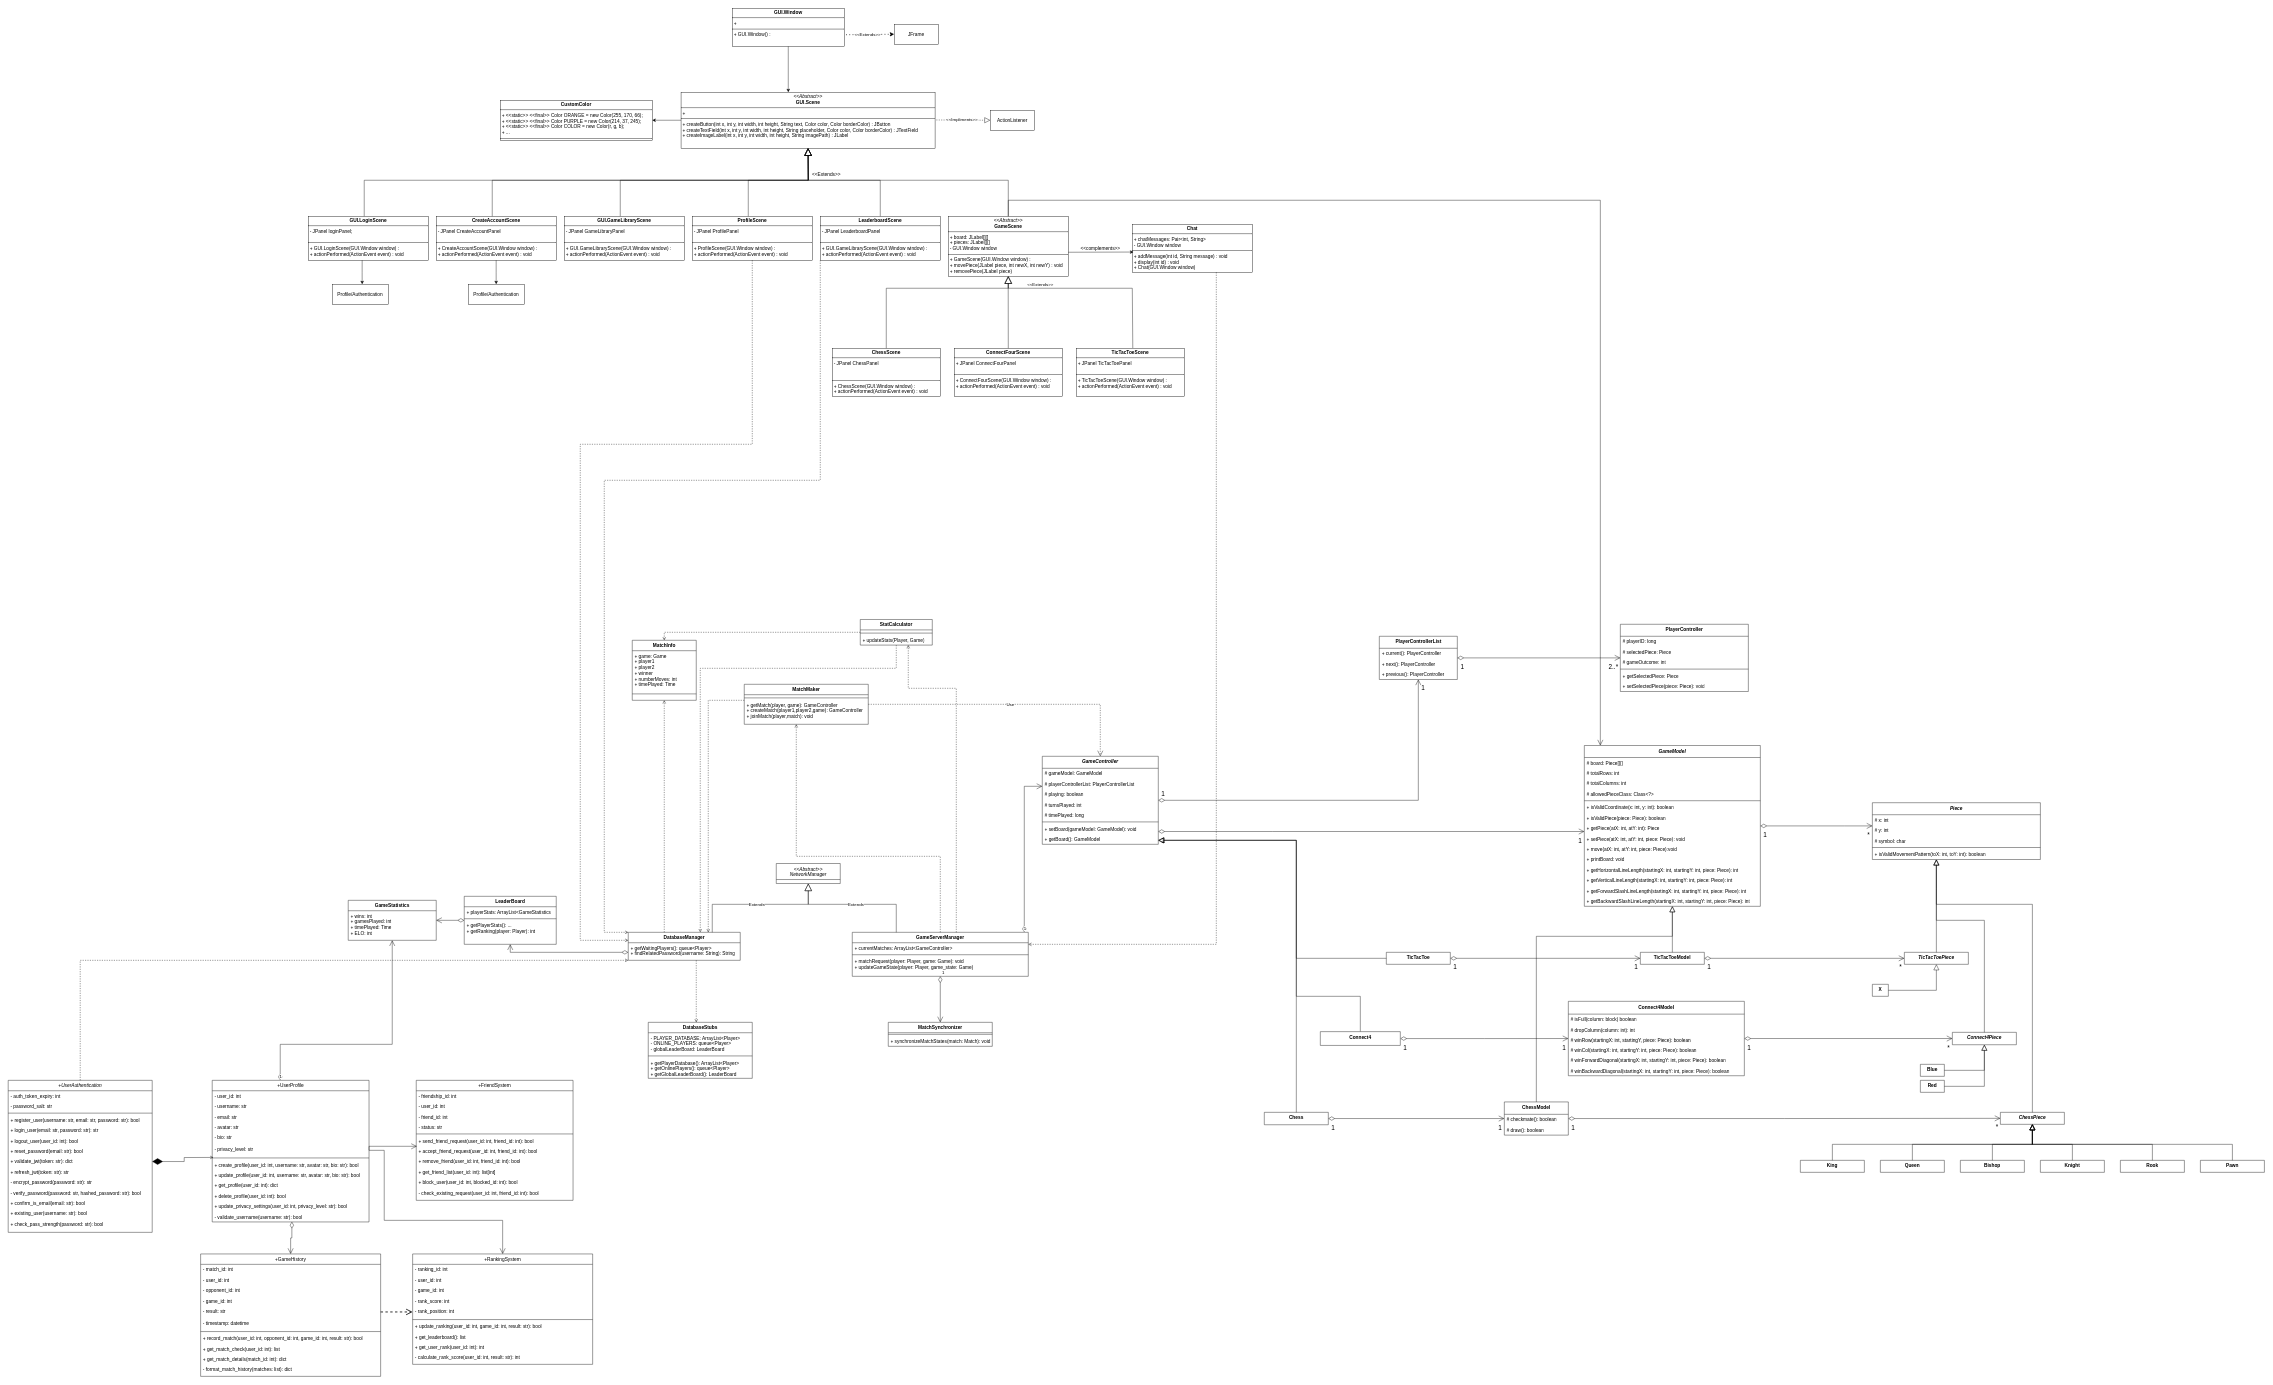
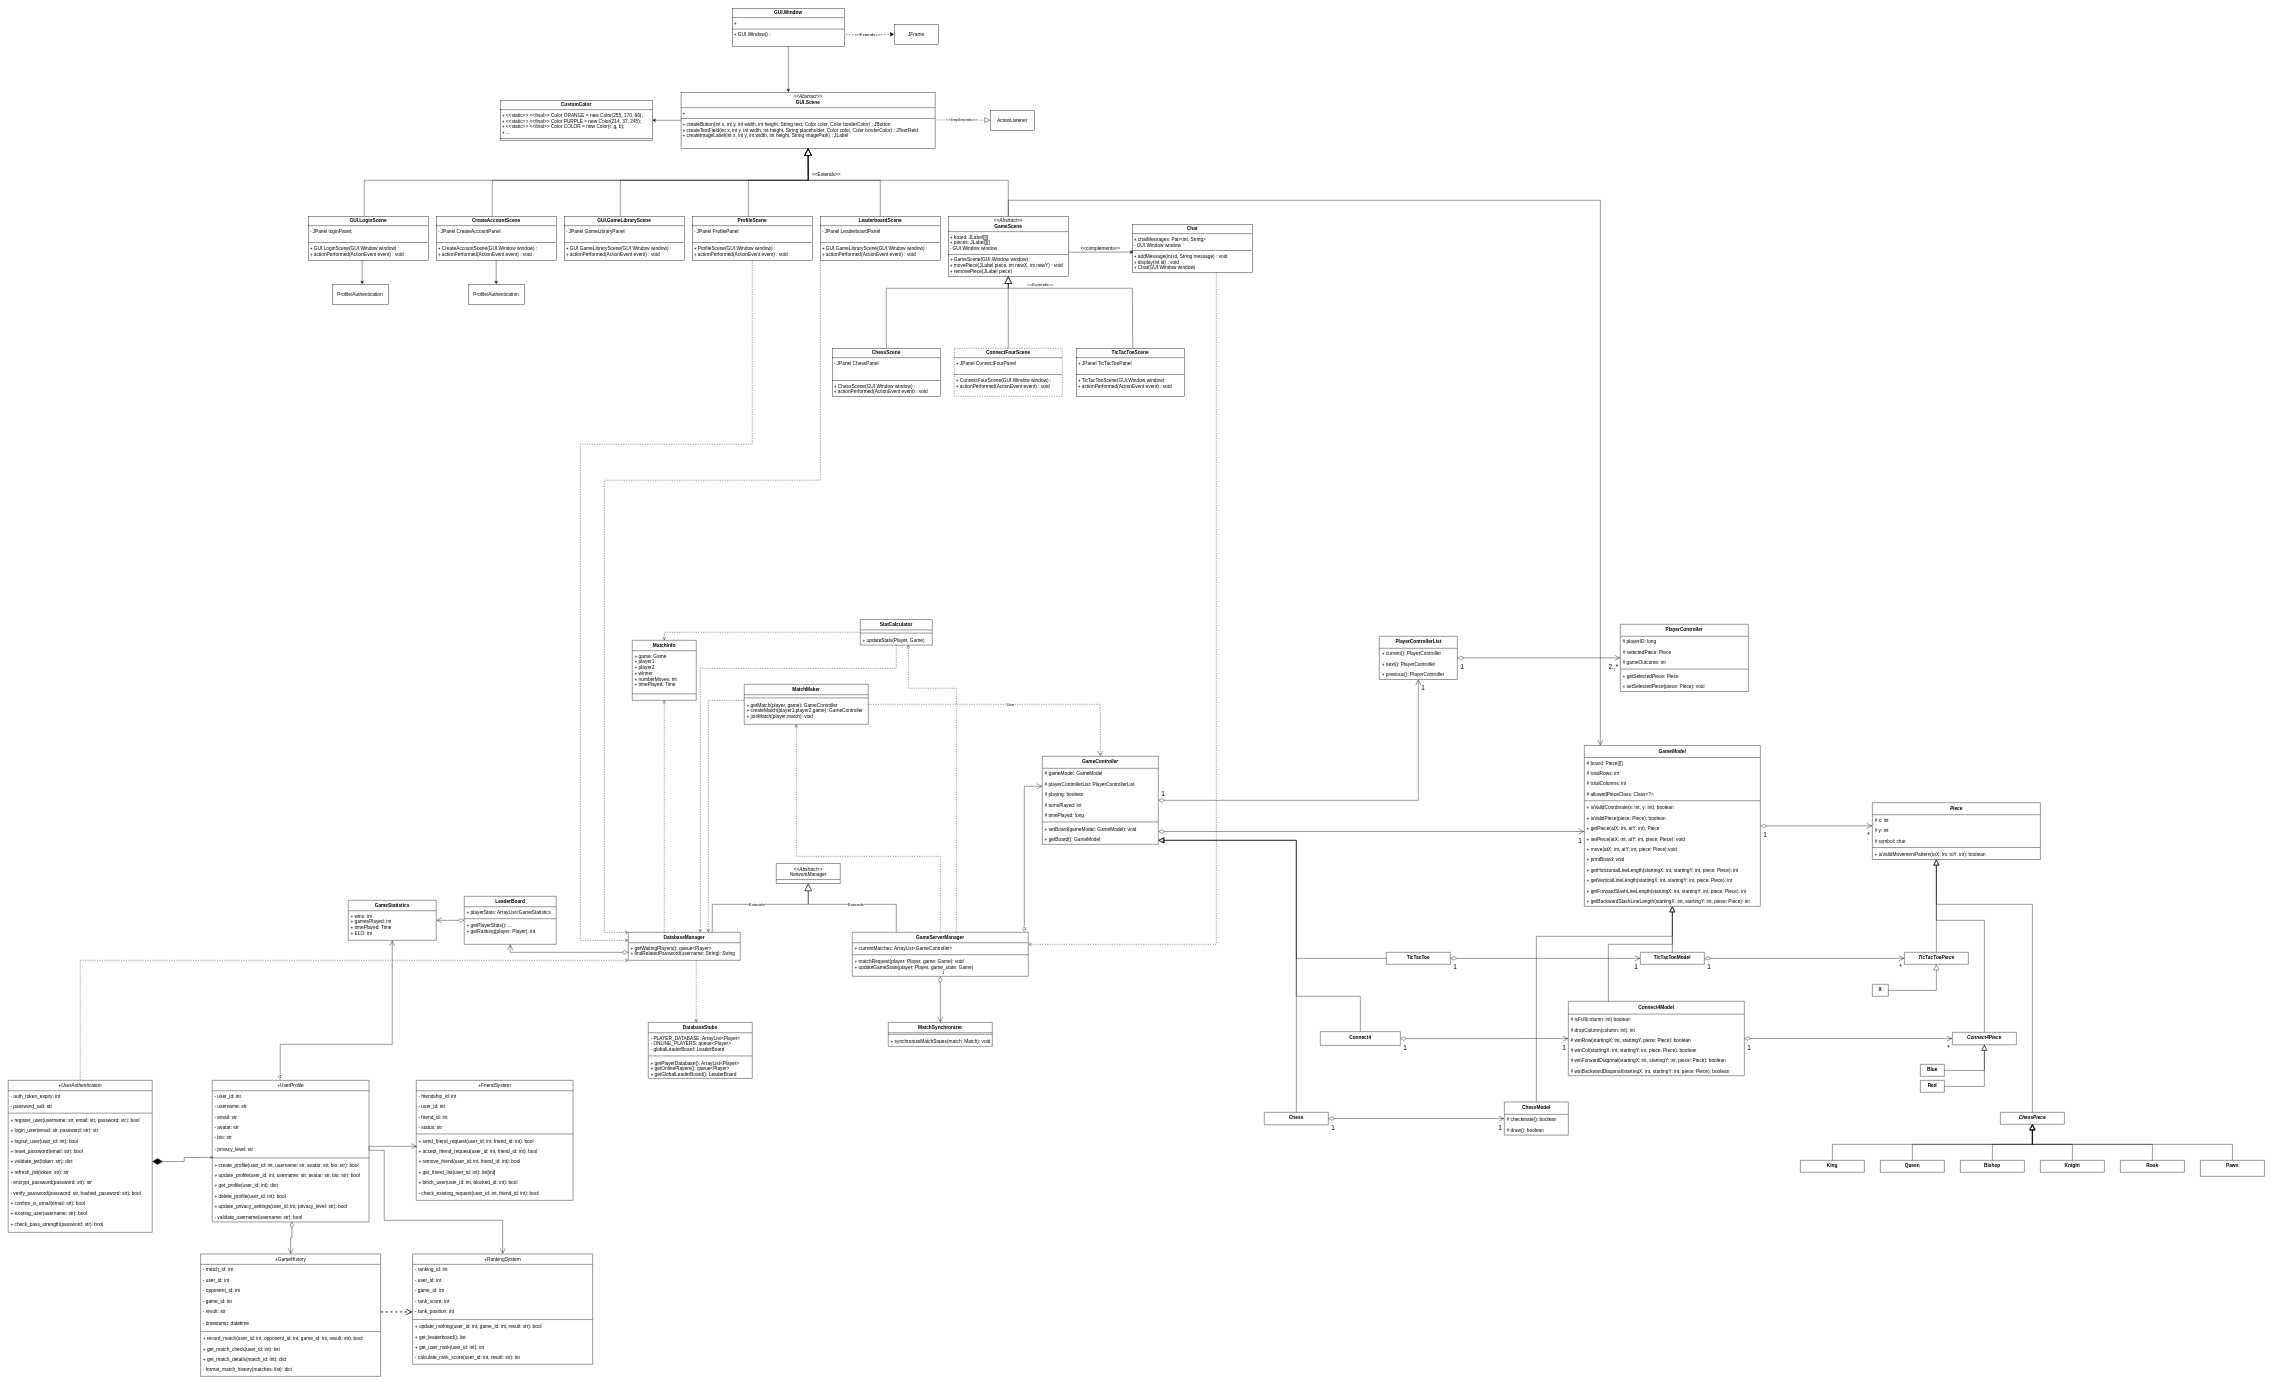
(1008, 372) -> (1008, 372)
none -> (1610, 944)
(1606, 1020) -> (1603, 1020)
(1787, 1118) -> none
(2232, 1166) -> (2232, 1168)
